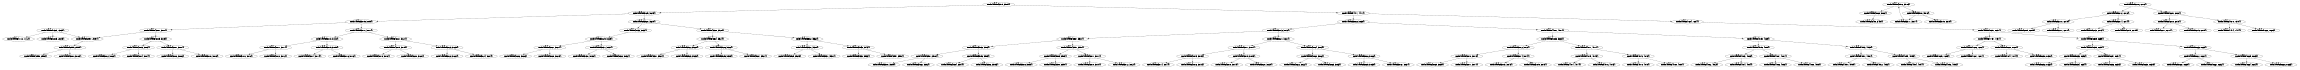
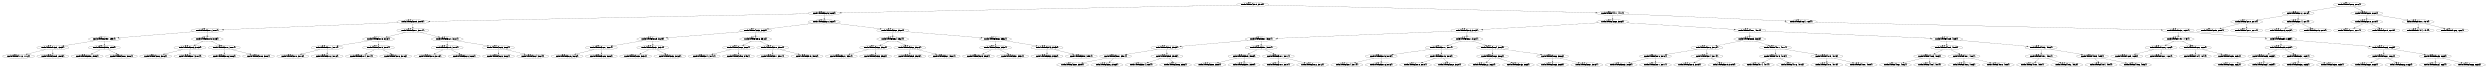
(1900, 14) -> (756, 34)
(69, 35) -> (79, 43)
none -> (704, 56)
